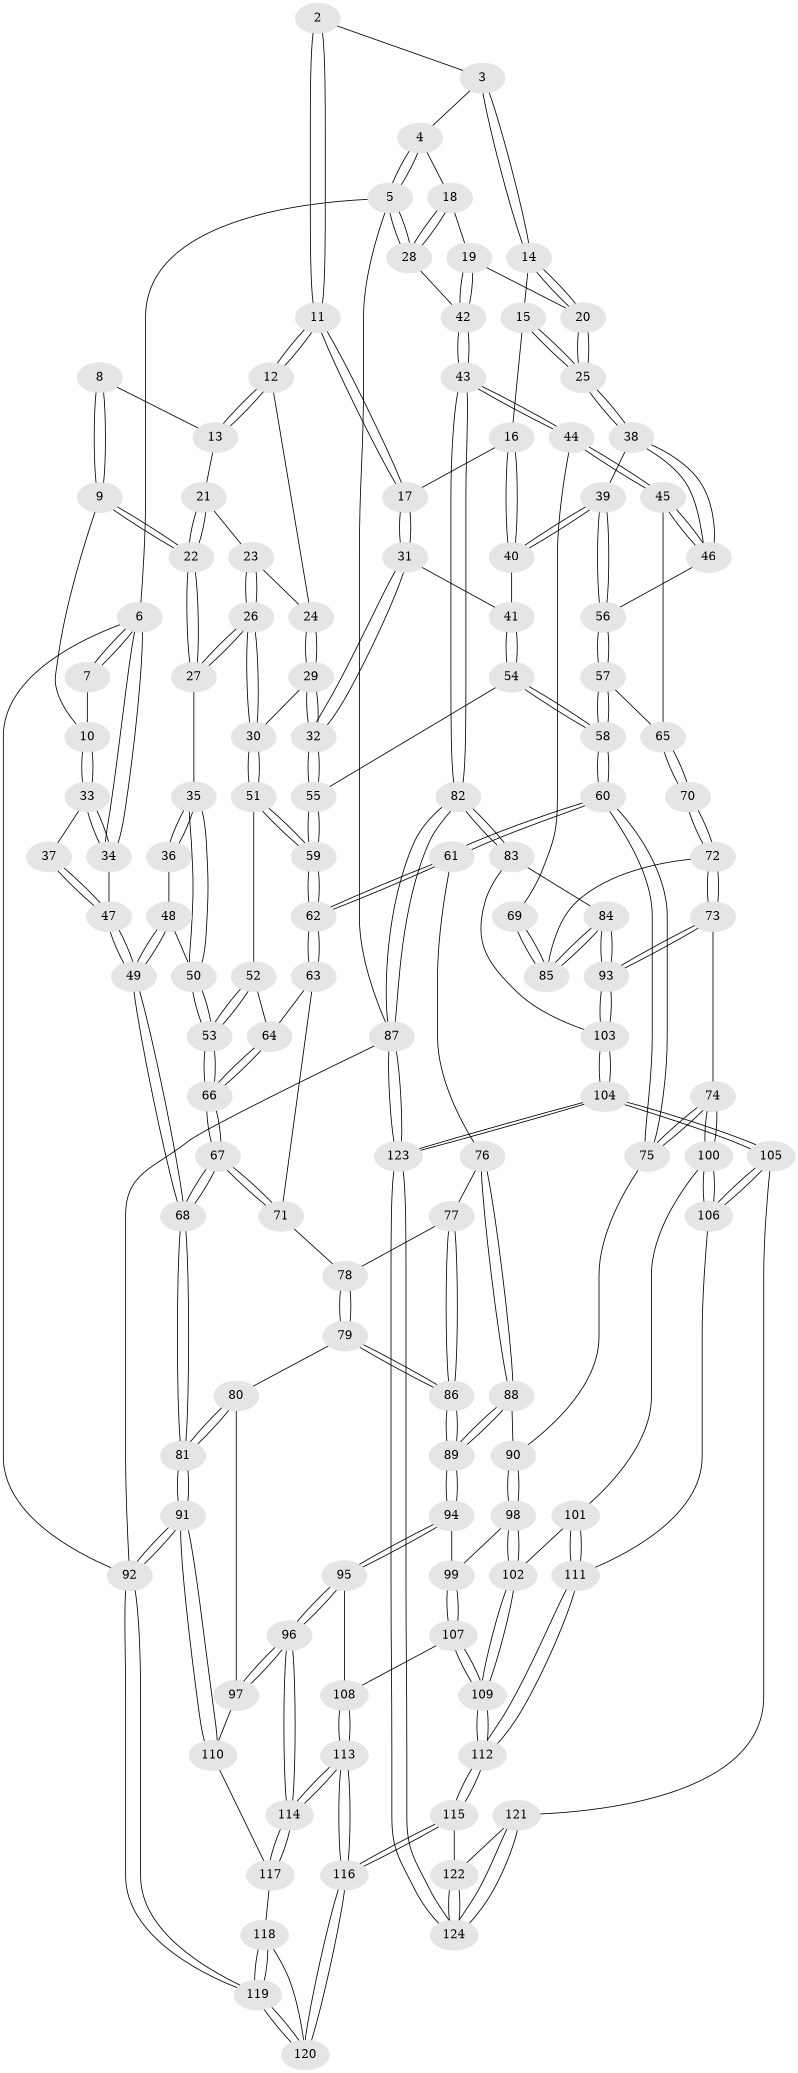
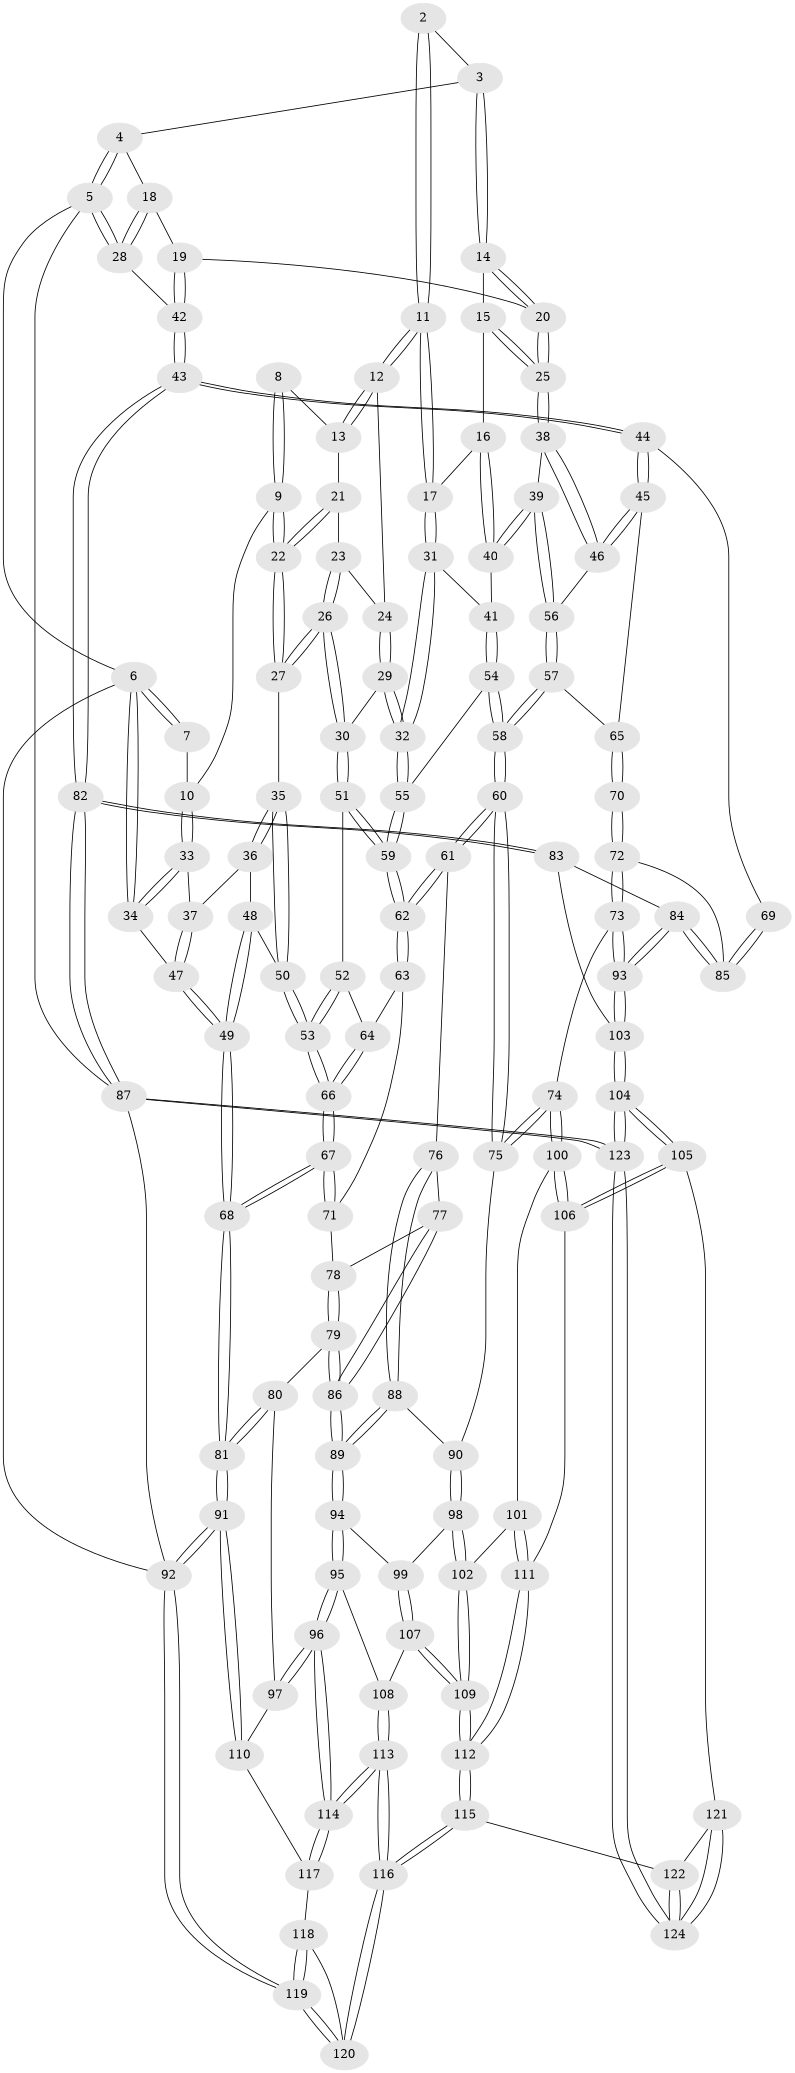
none -> (221, 887)
